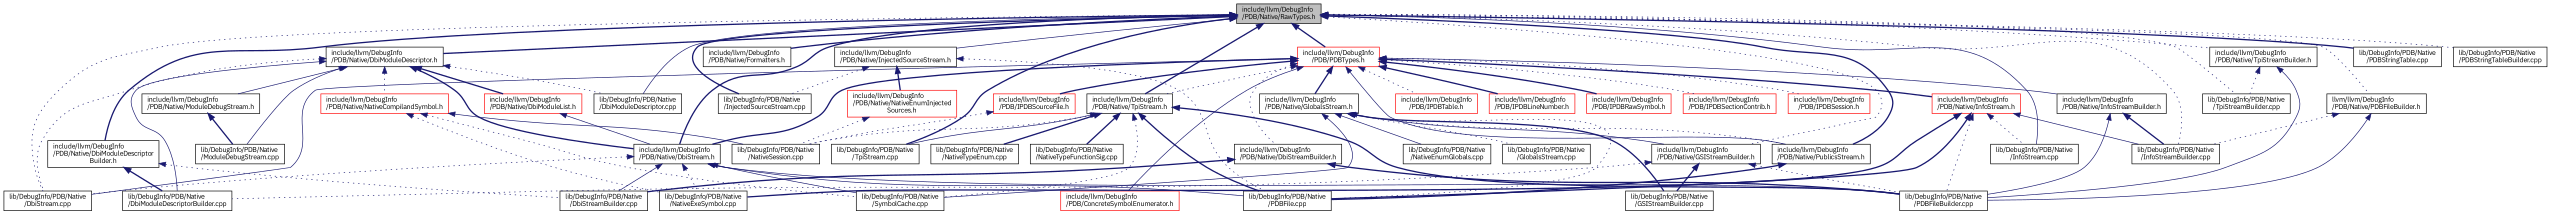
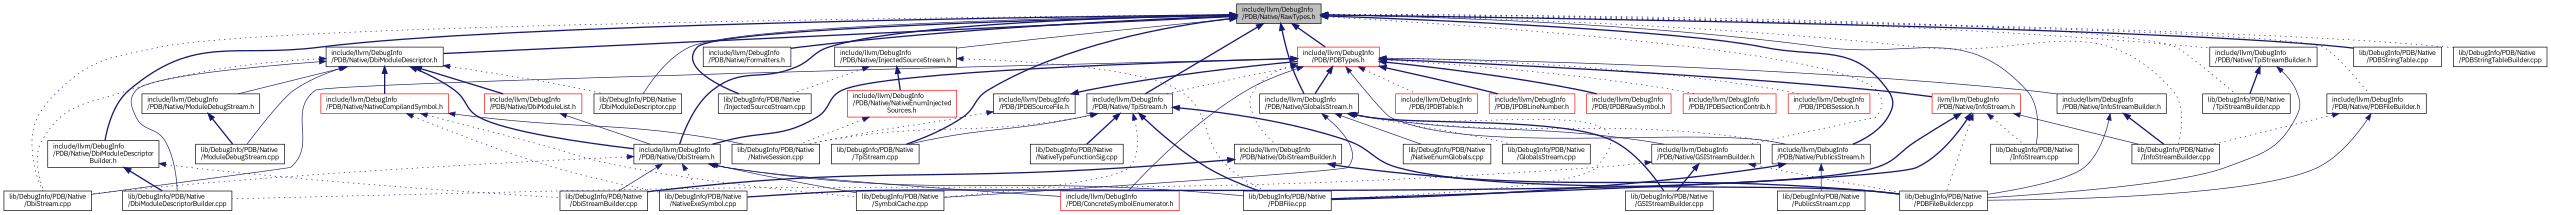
none -> (1288, 55)
(1169, 75) -> (1187, 74)
(385, 82) -> (385, 82)
(2254, 83) -> (2254, 83)
(1034, 104) -> (1034, 104)
(1976, 104) -> (1976, 104)
(2377, 104) -> (2377, 104)
(975, 154) -> none
(1366, 185) -> (888, 184)
none -> (1821, 201)
